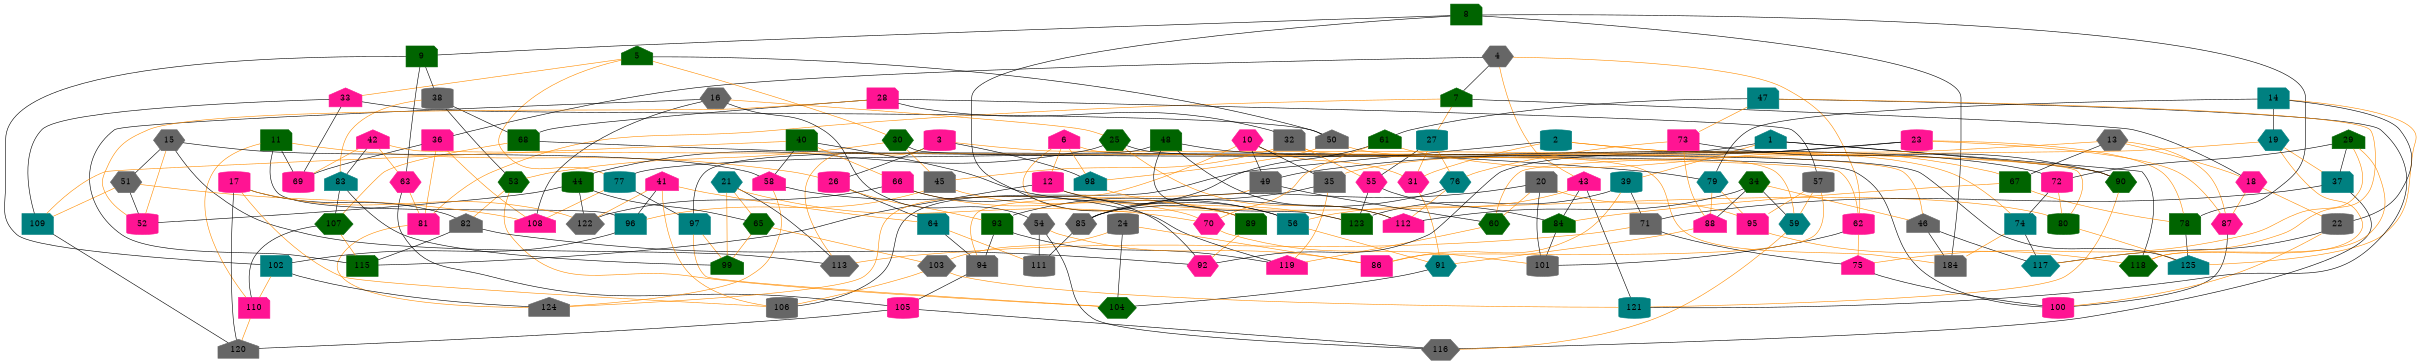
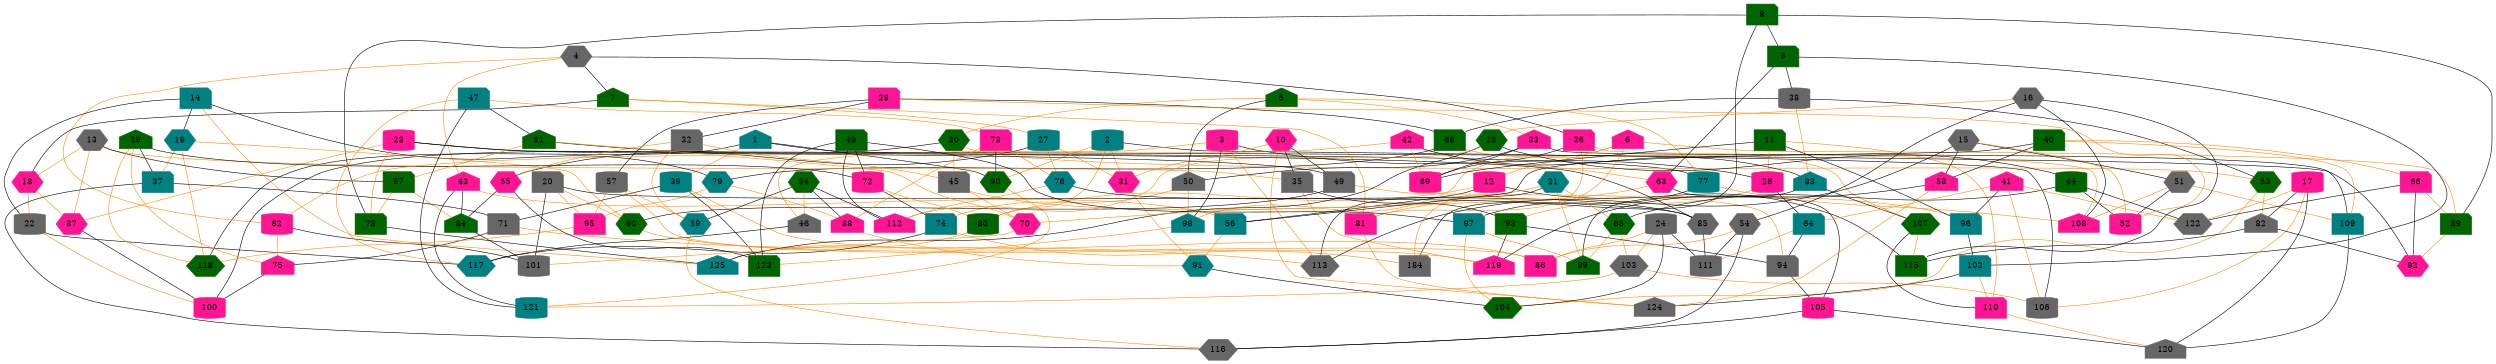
none -> (1678, 240)
(1936, 244) -> none
